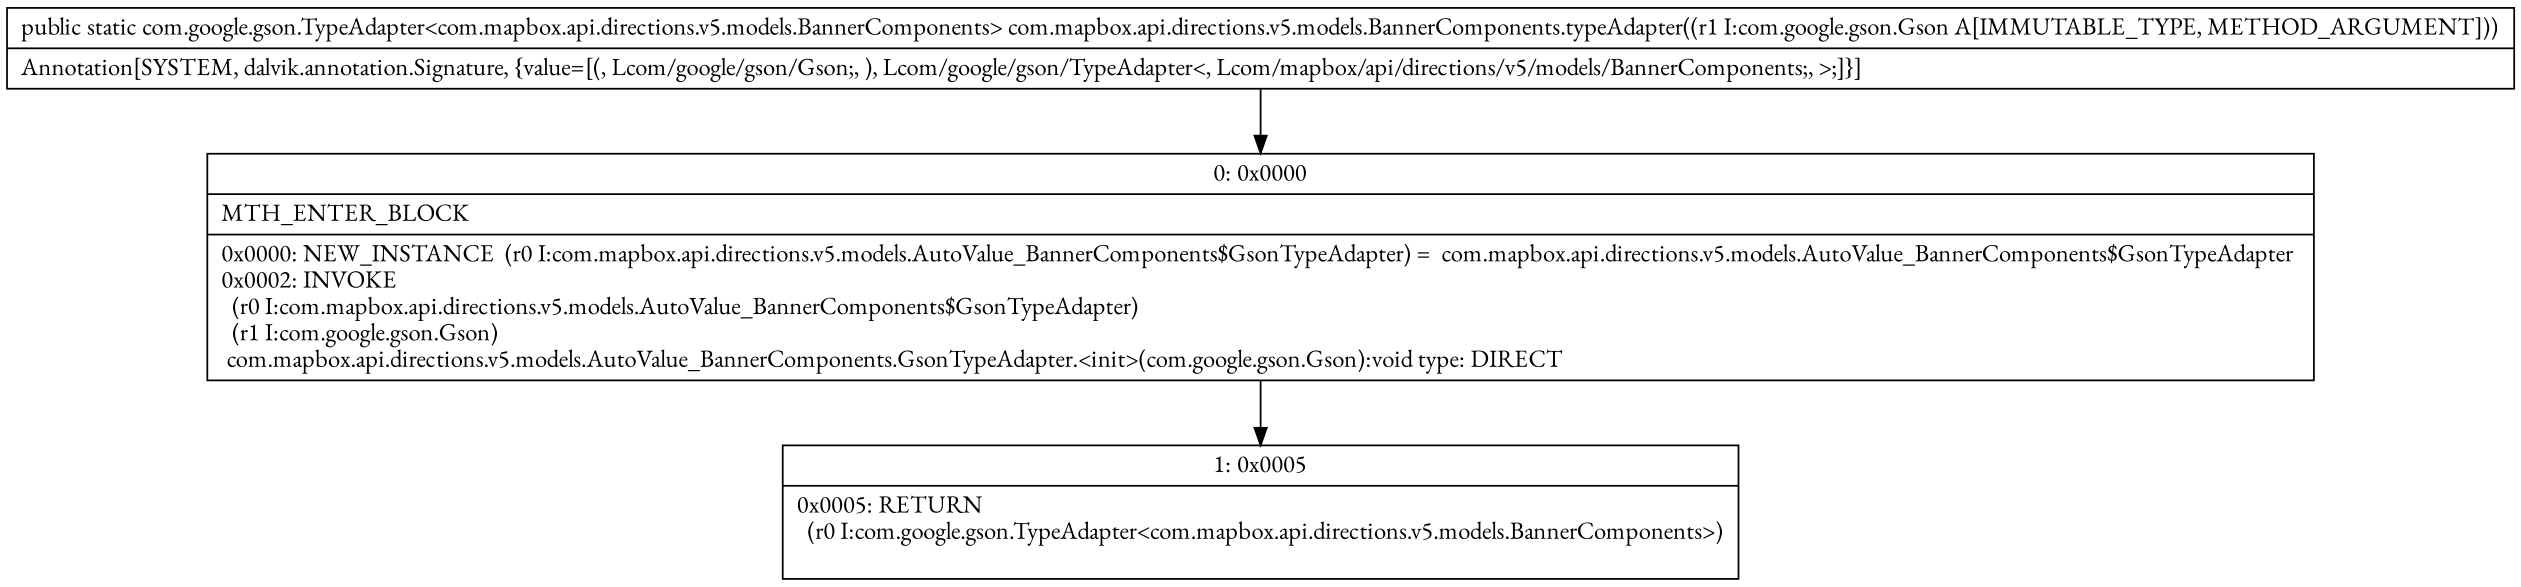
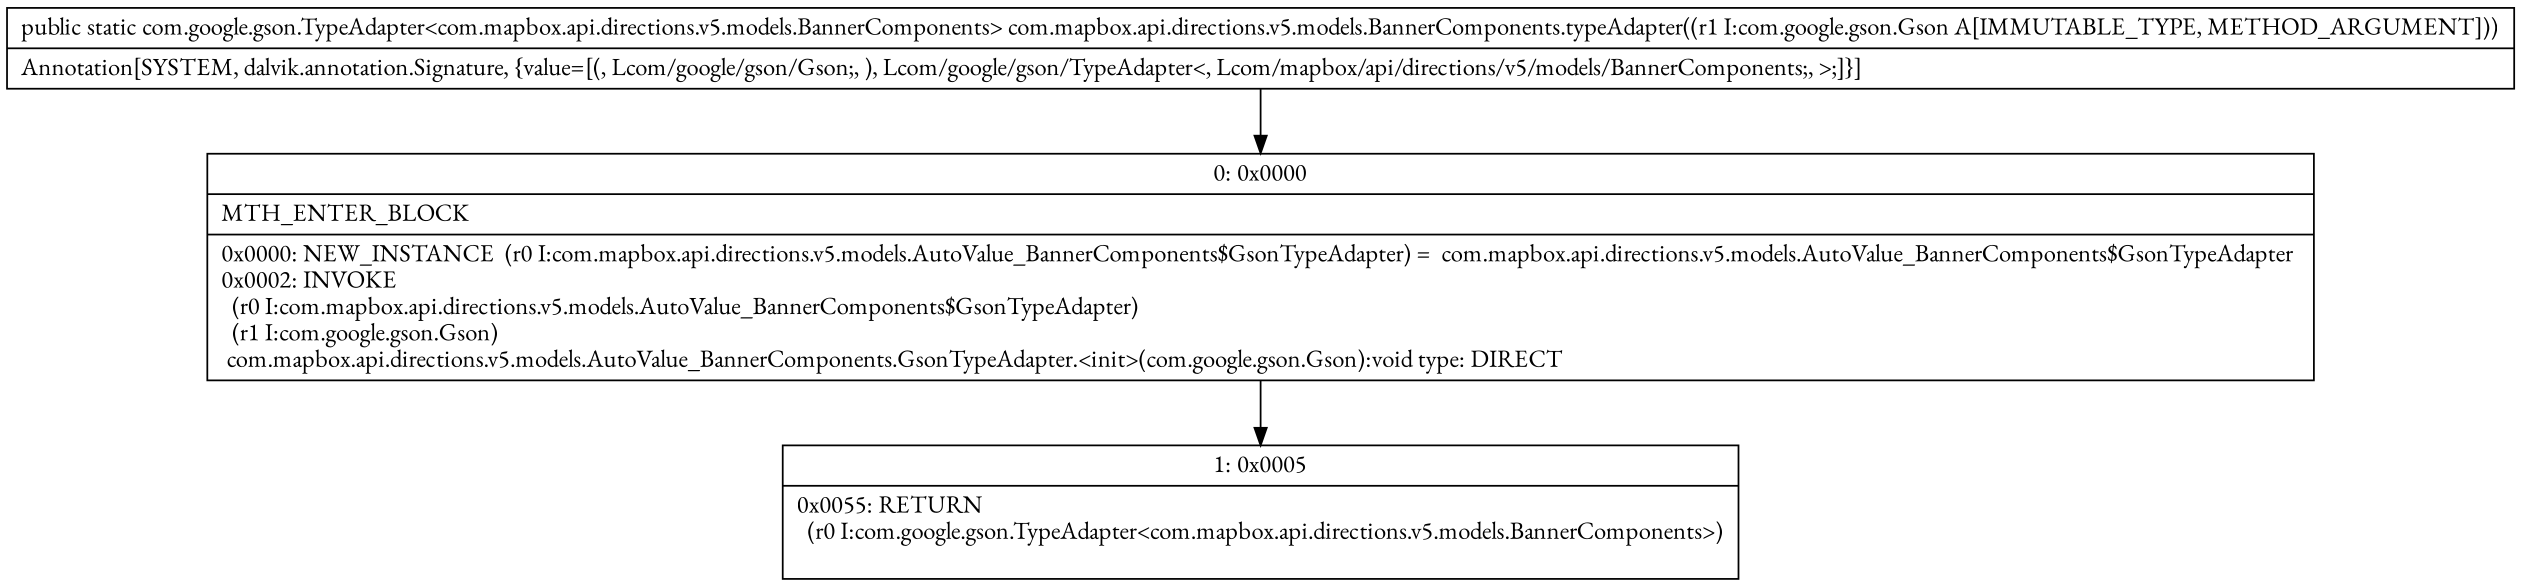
(895, 505) -> (895, 505)
